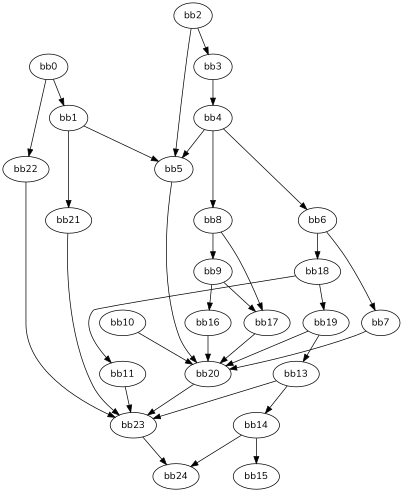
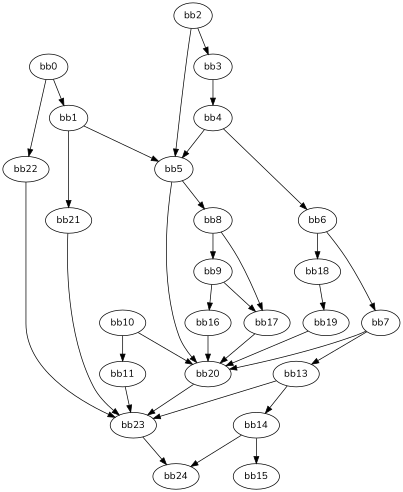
(213, 166) -> (191, 192)
(174, 296) -> (123, 345)
(314, 344) -> (342, 346)
